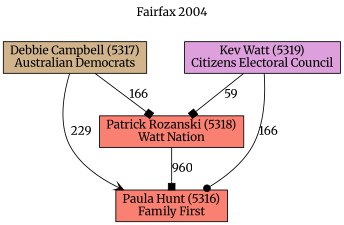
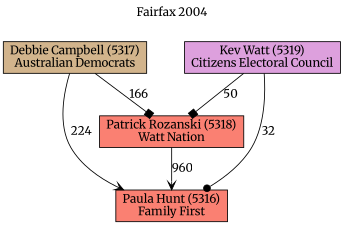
(231, 95) -> (231, 95)
(81, 132) -> (81, 132)
(268, 132) -> (268, 132)
(172, 165) -> (172, 165)
